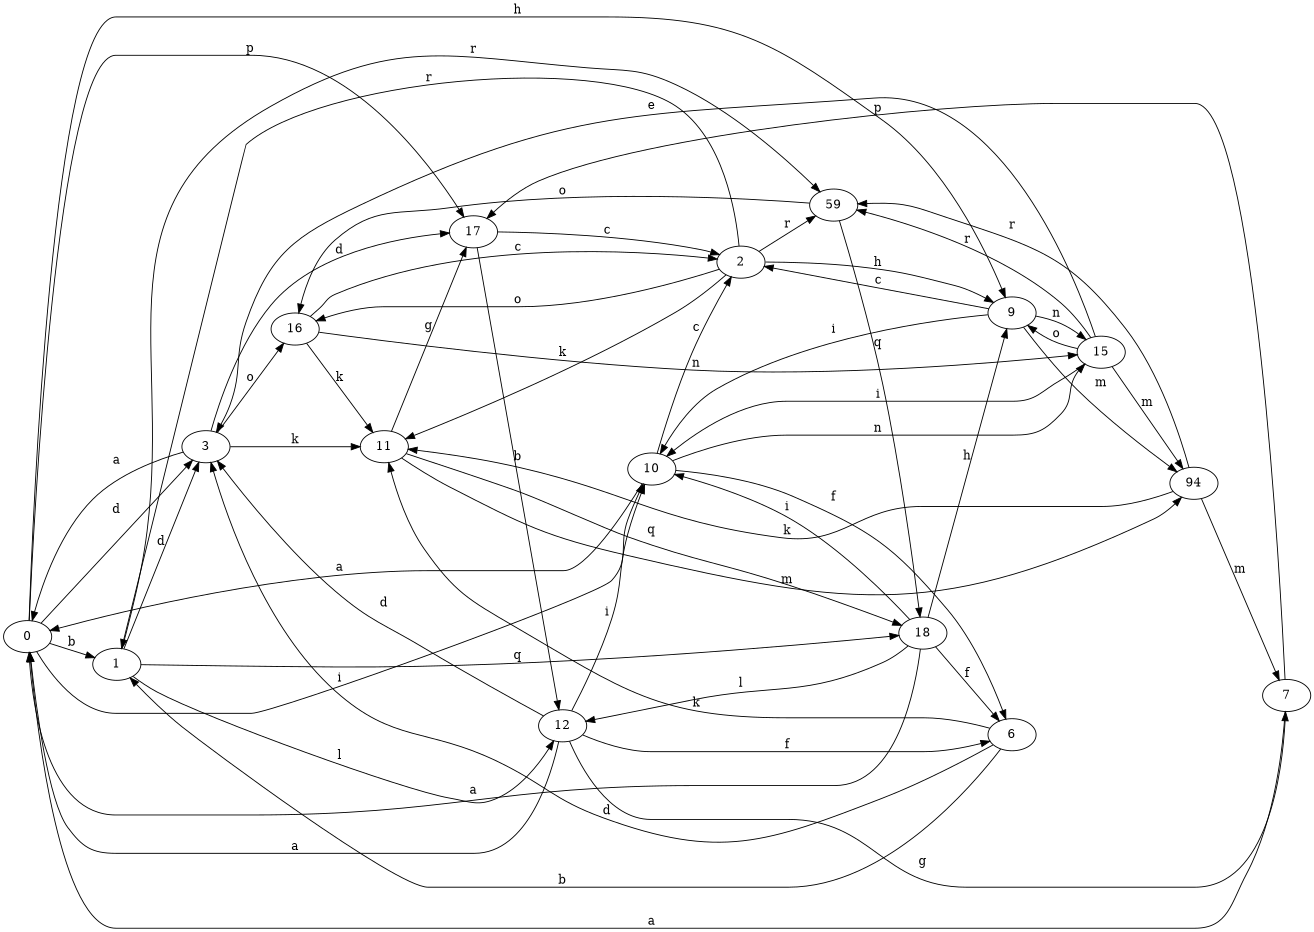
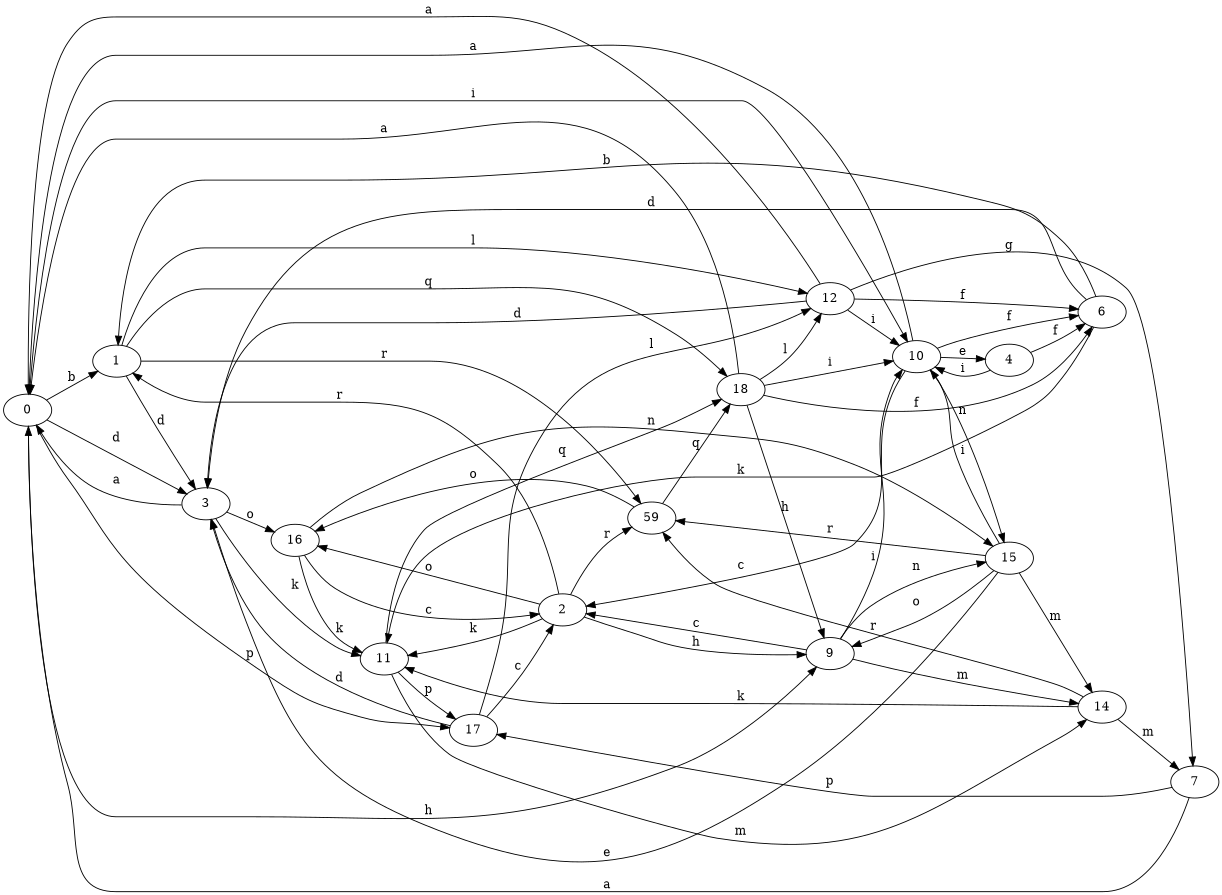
(288, 288) -> (300, 663)
(429, 326) -> (429, 690)
none -> (1009, 360)
(518, 457) -> (652, 345)
(1194, 483) -> (1102, 707)
